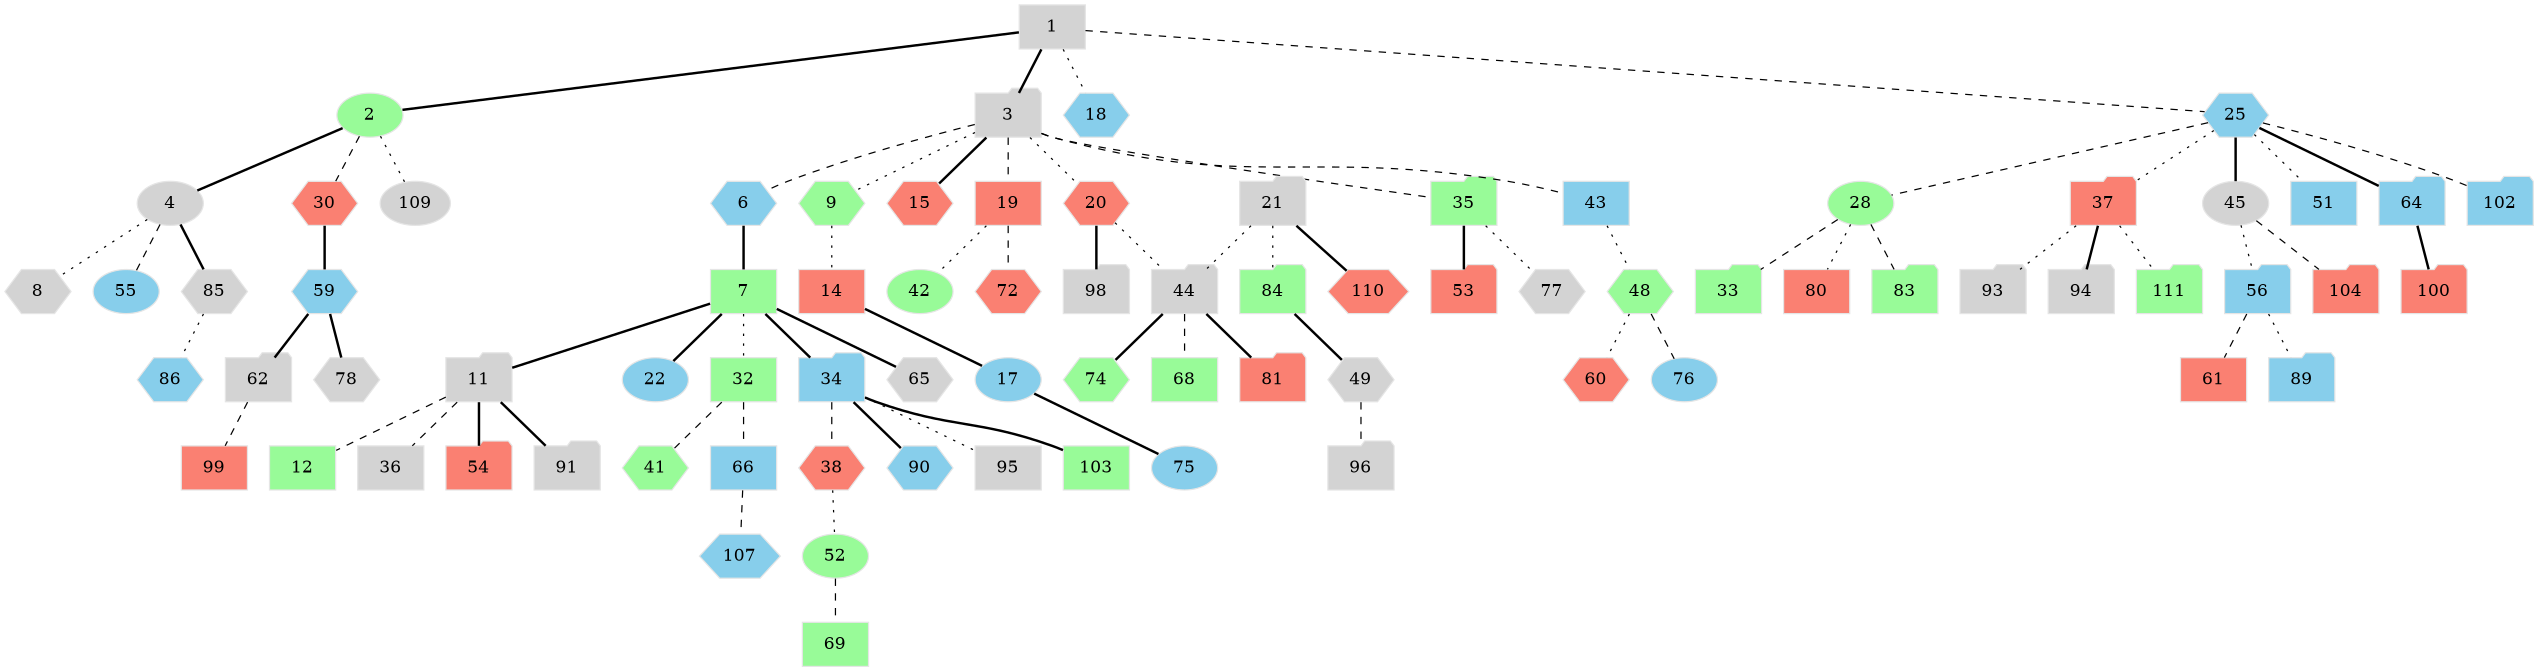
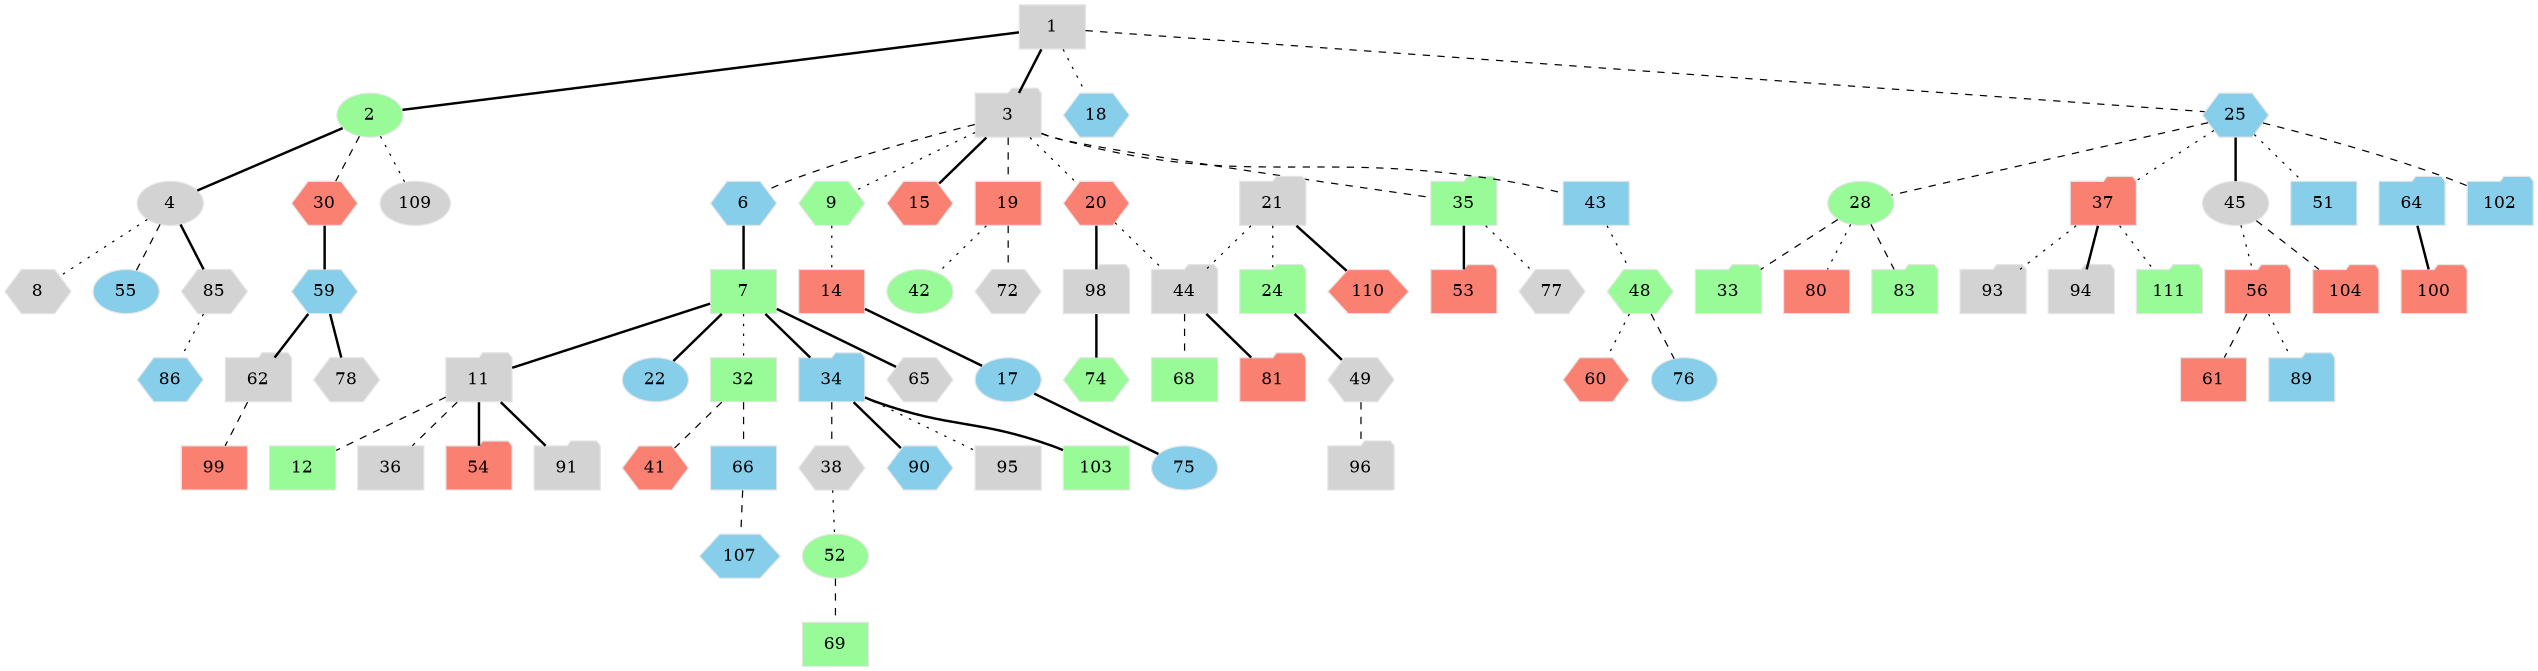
(2319, 157) -> none
(1008, 292) -> (1008, 292)
(1273, 292) -> (1273, 292)
(2258, 292) -> (2258, 292)
(1139, 337) -> (1096, 336)
(655, 468) -> (655, 468)
(832, 468) -> (832, 468)
